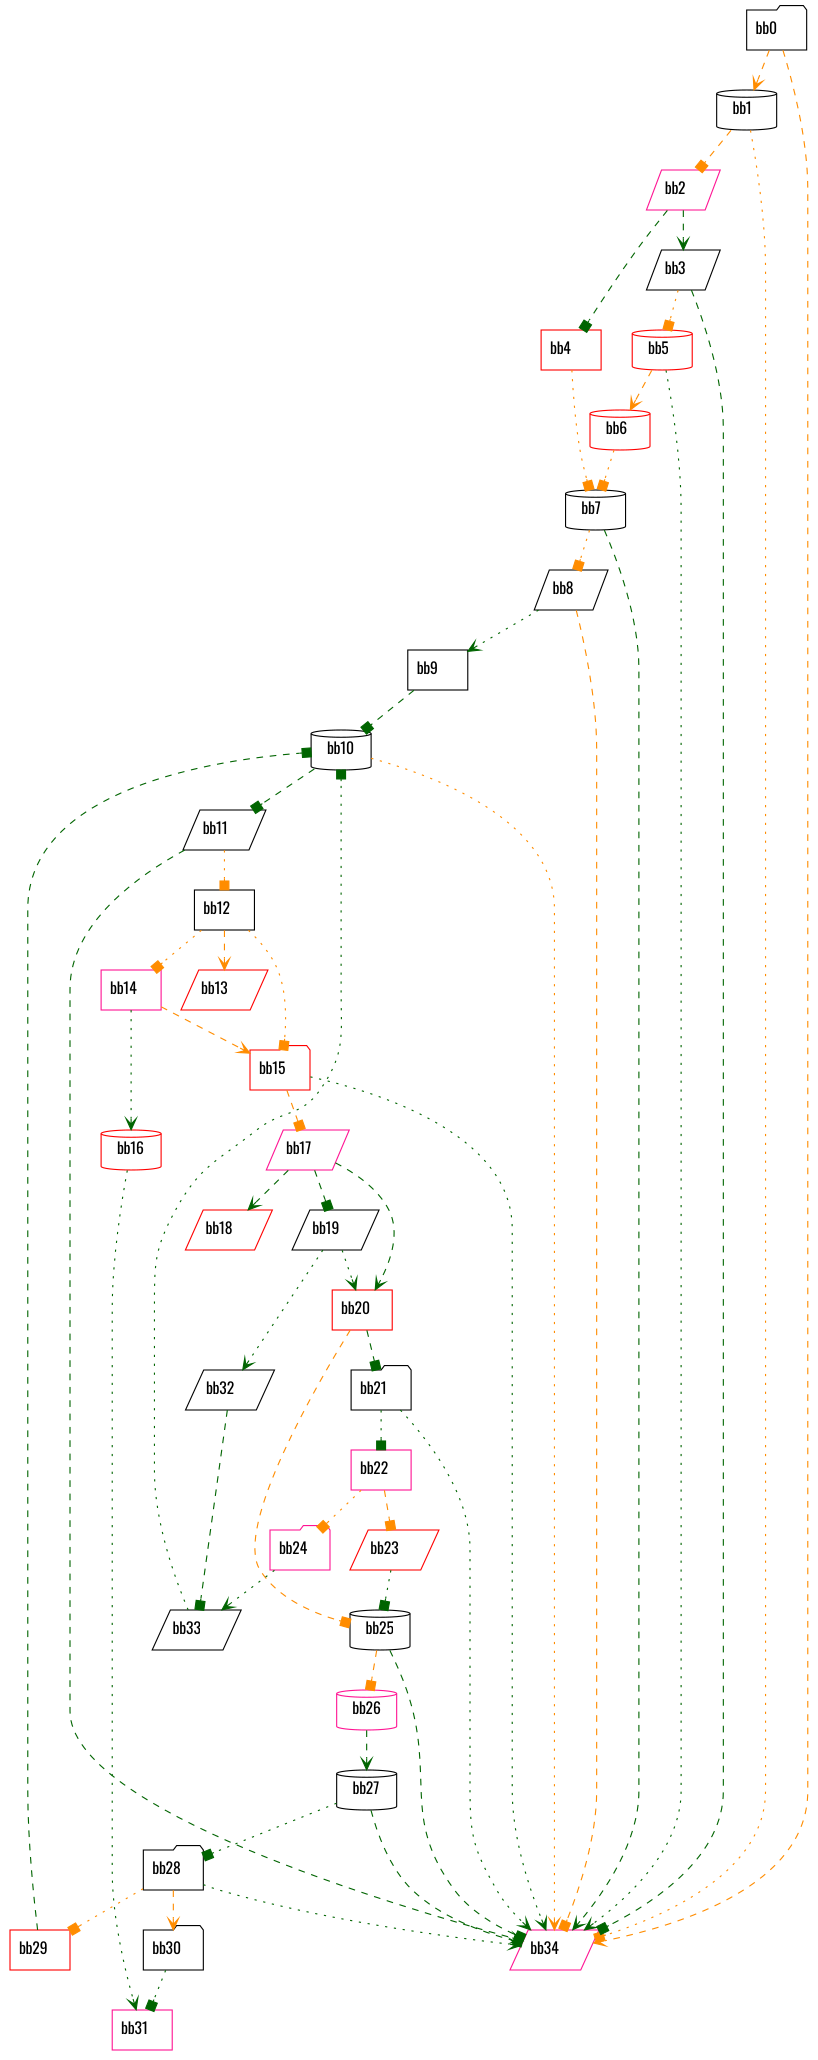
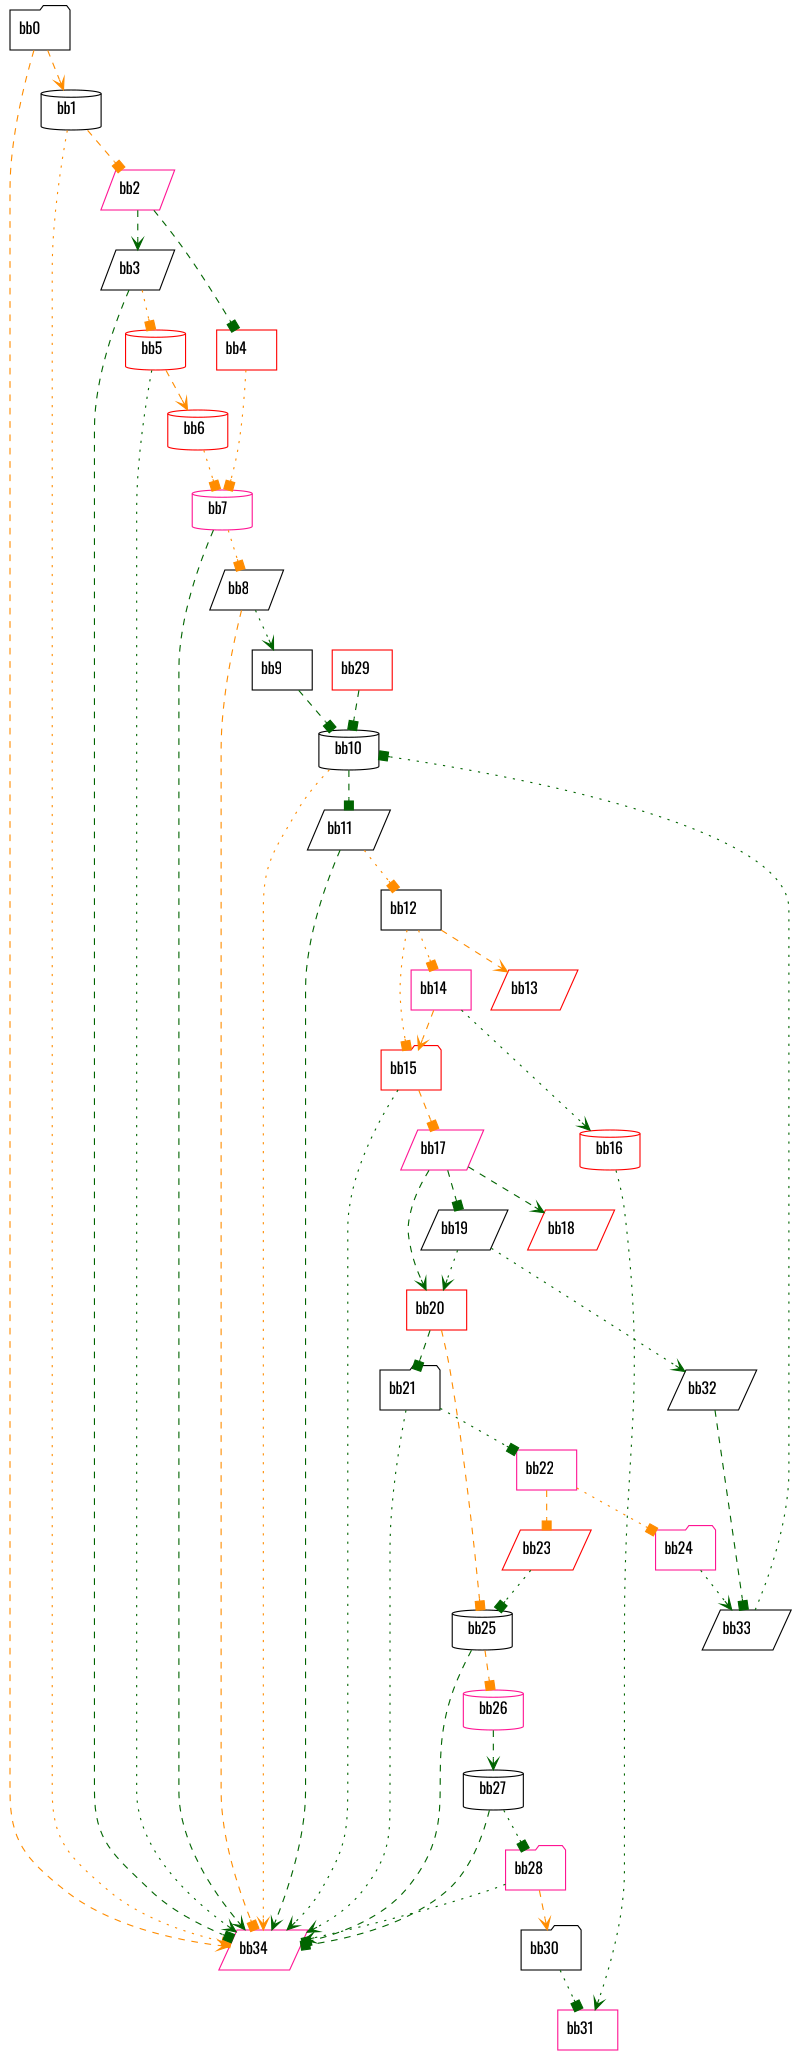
(596, 510) -> (222, 510)
(173, 1870) -> (536, 1870)
(107, 1910) -> none
